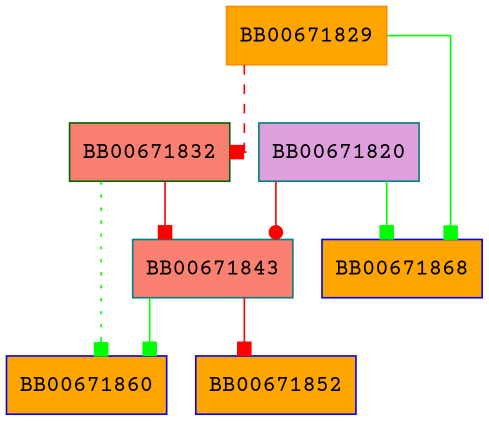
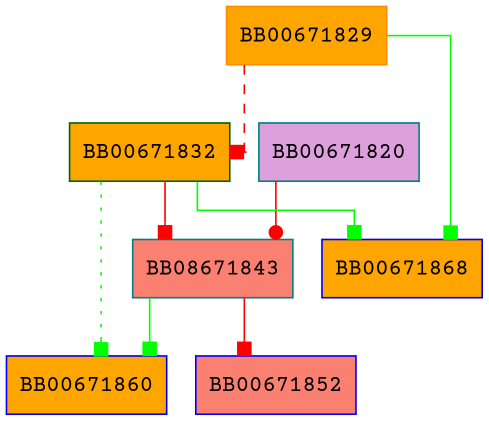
(150, 152) -> (150, 152)
(387, 202) -> (263, 210)
(213, 269) -> (213, 269)
(276, 385) -> (276, 385)
